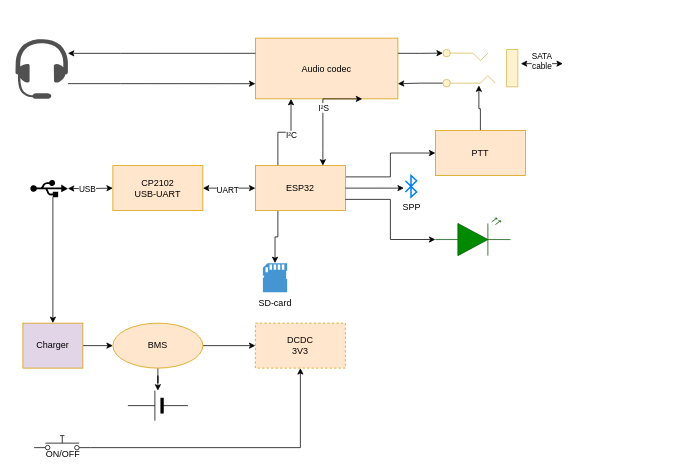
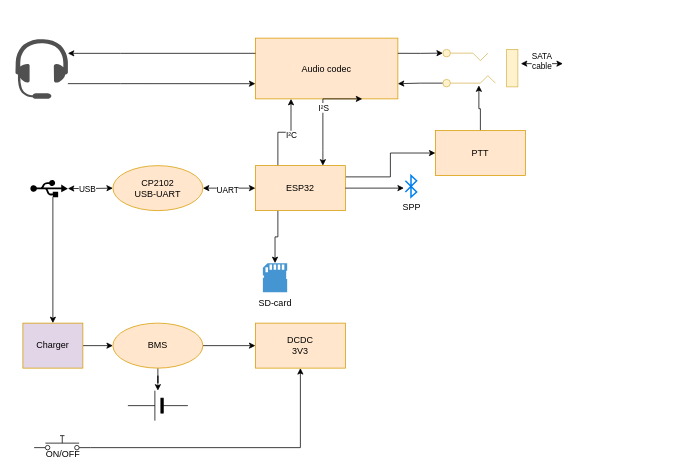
(158, 188) -> (158, 188)
(390, 216) -> none
(473, 237) -> none
(300, 345) -> (300, 345)
